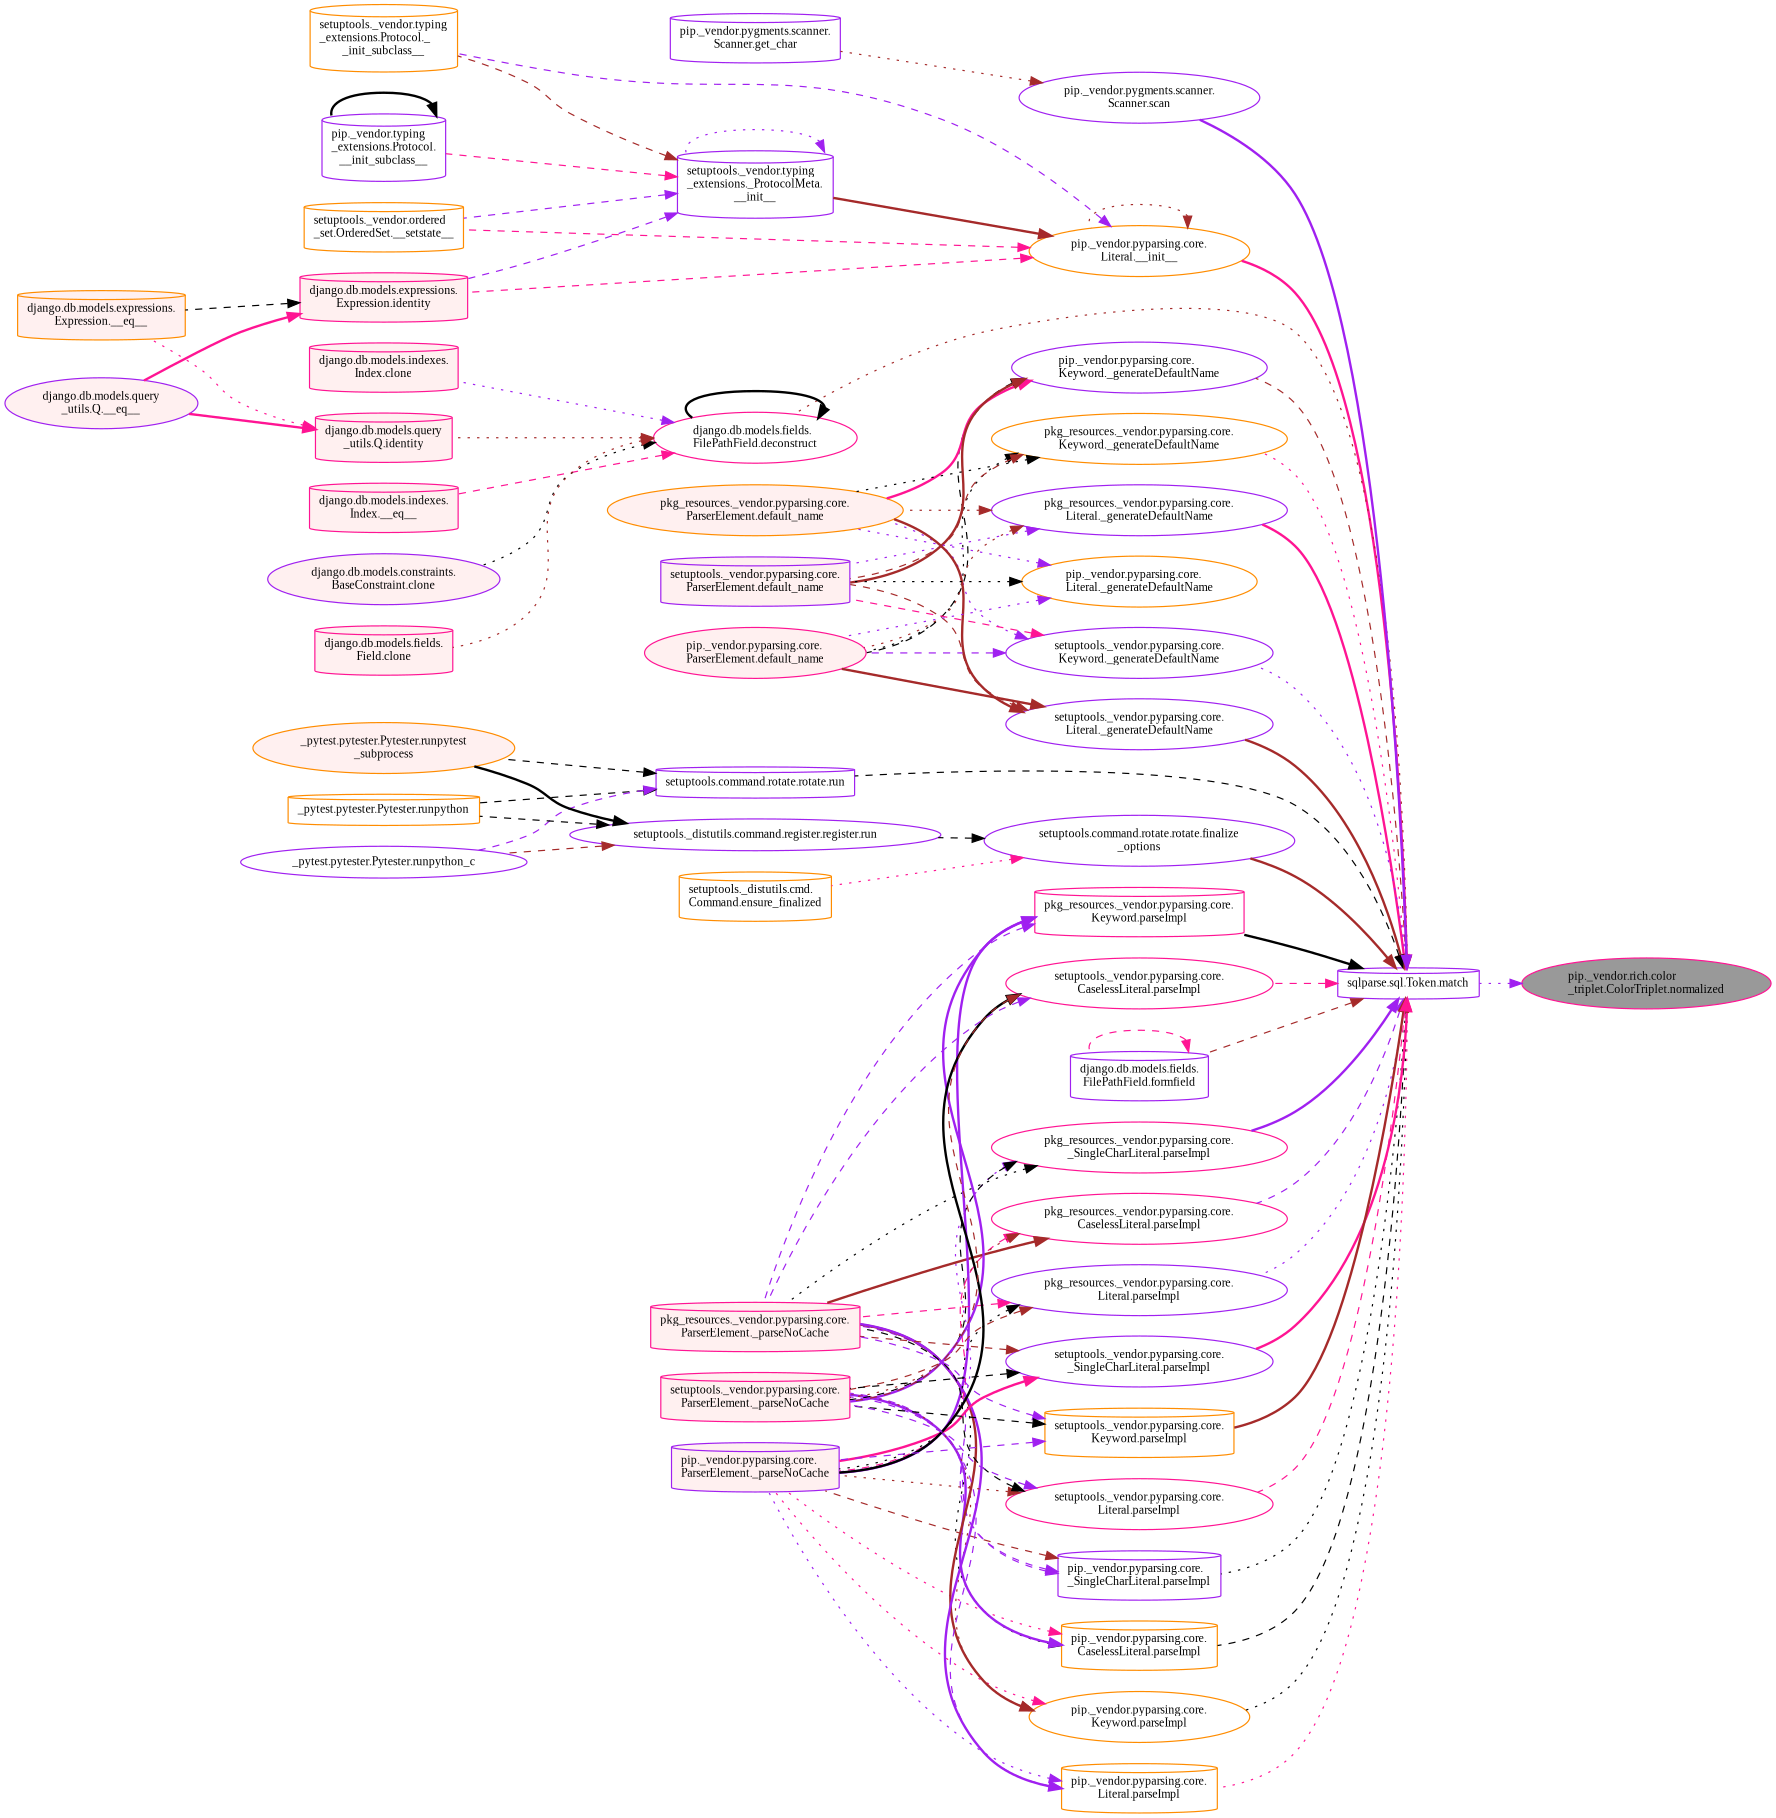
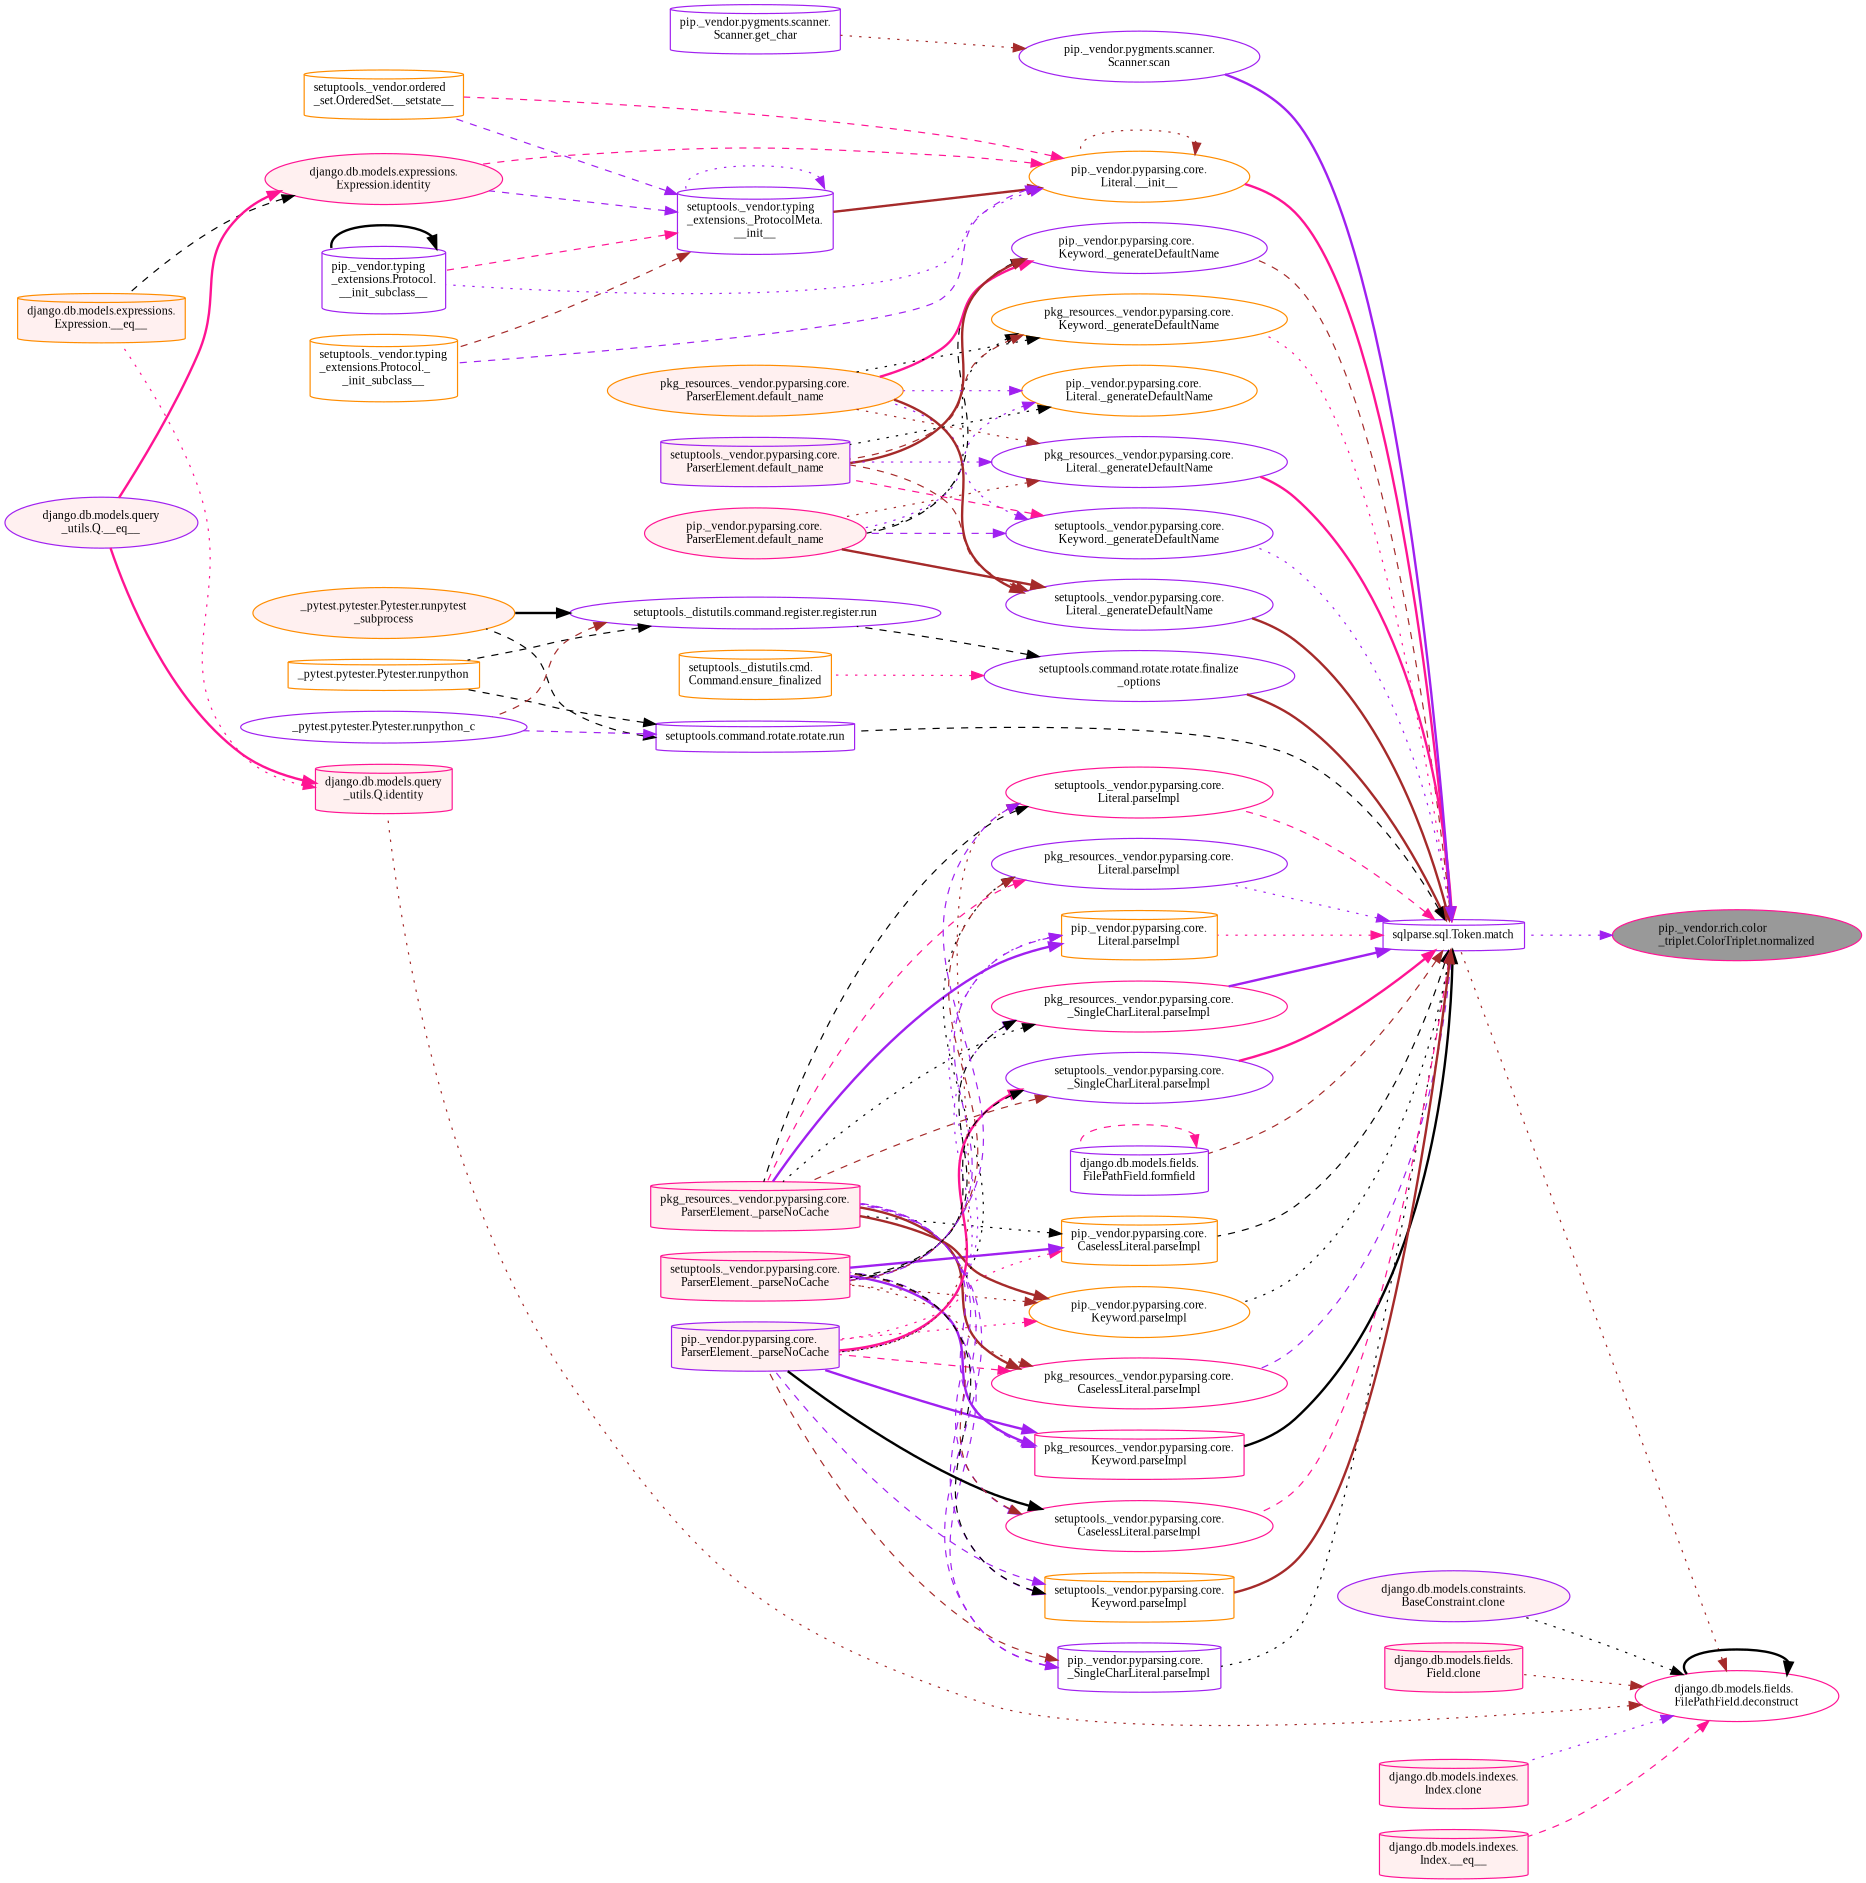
none -> (755, 292)
(384, 297) -> (384, 179)
(1329, 380) -> (1591, 1305)
